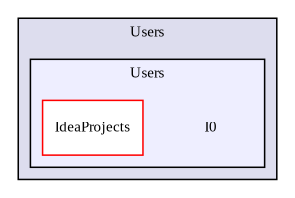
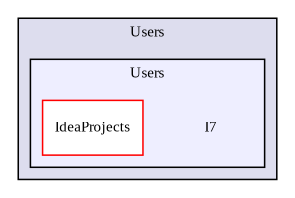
(211, 128) -> (211, 128)
